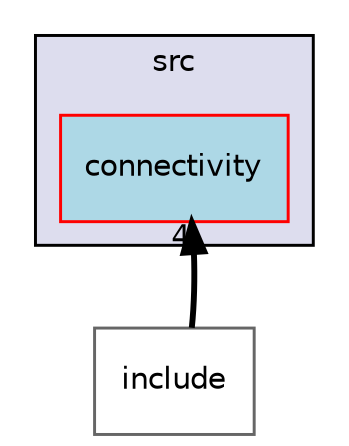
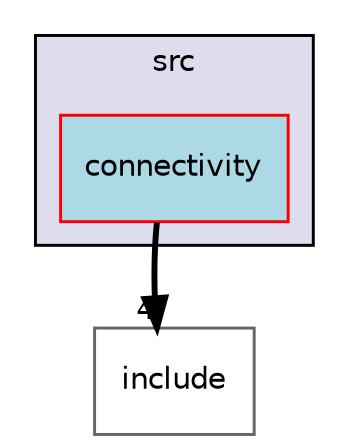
(194, 290) -> (155, 264)
